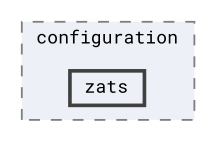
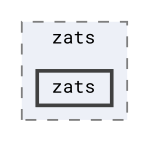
(108, 39) -> (74, 39)
